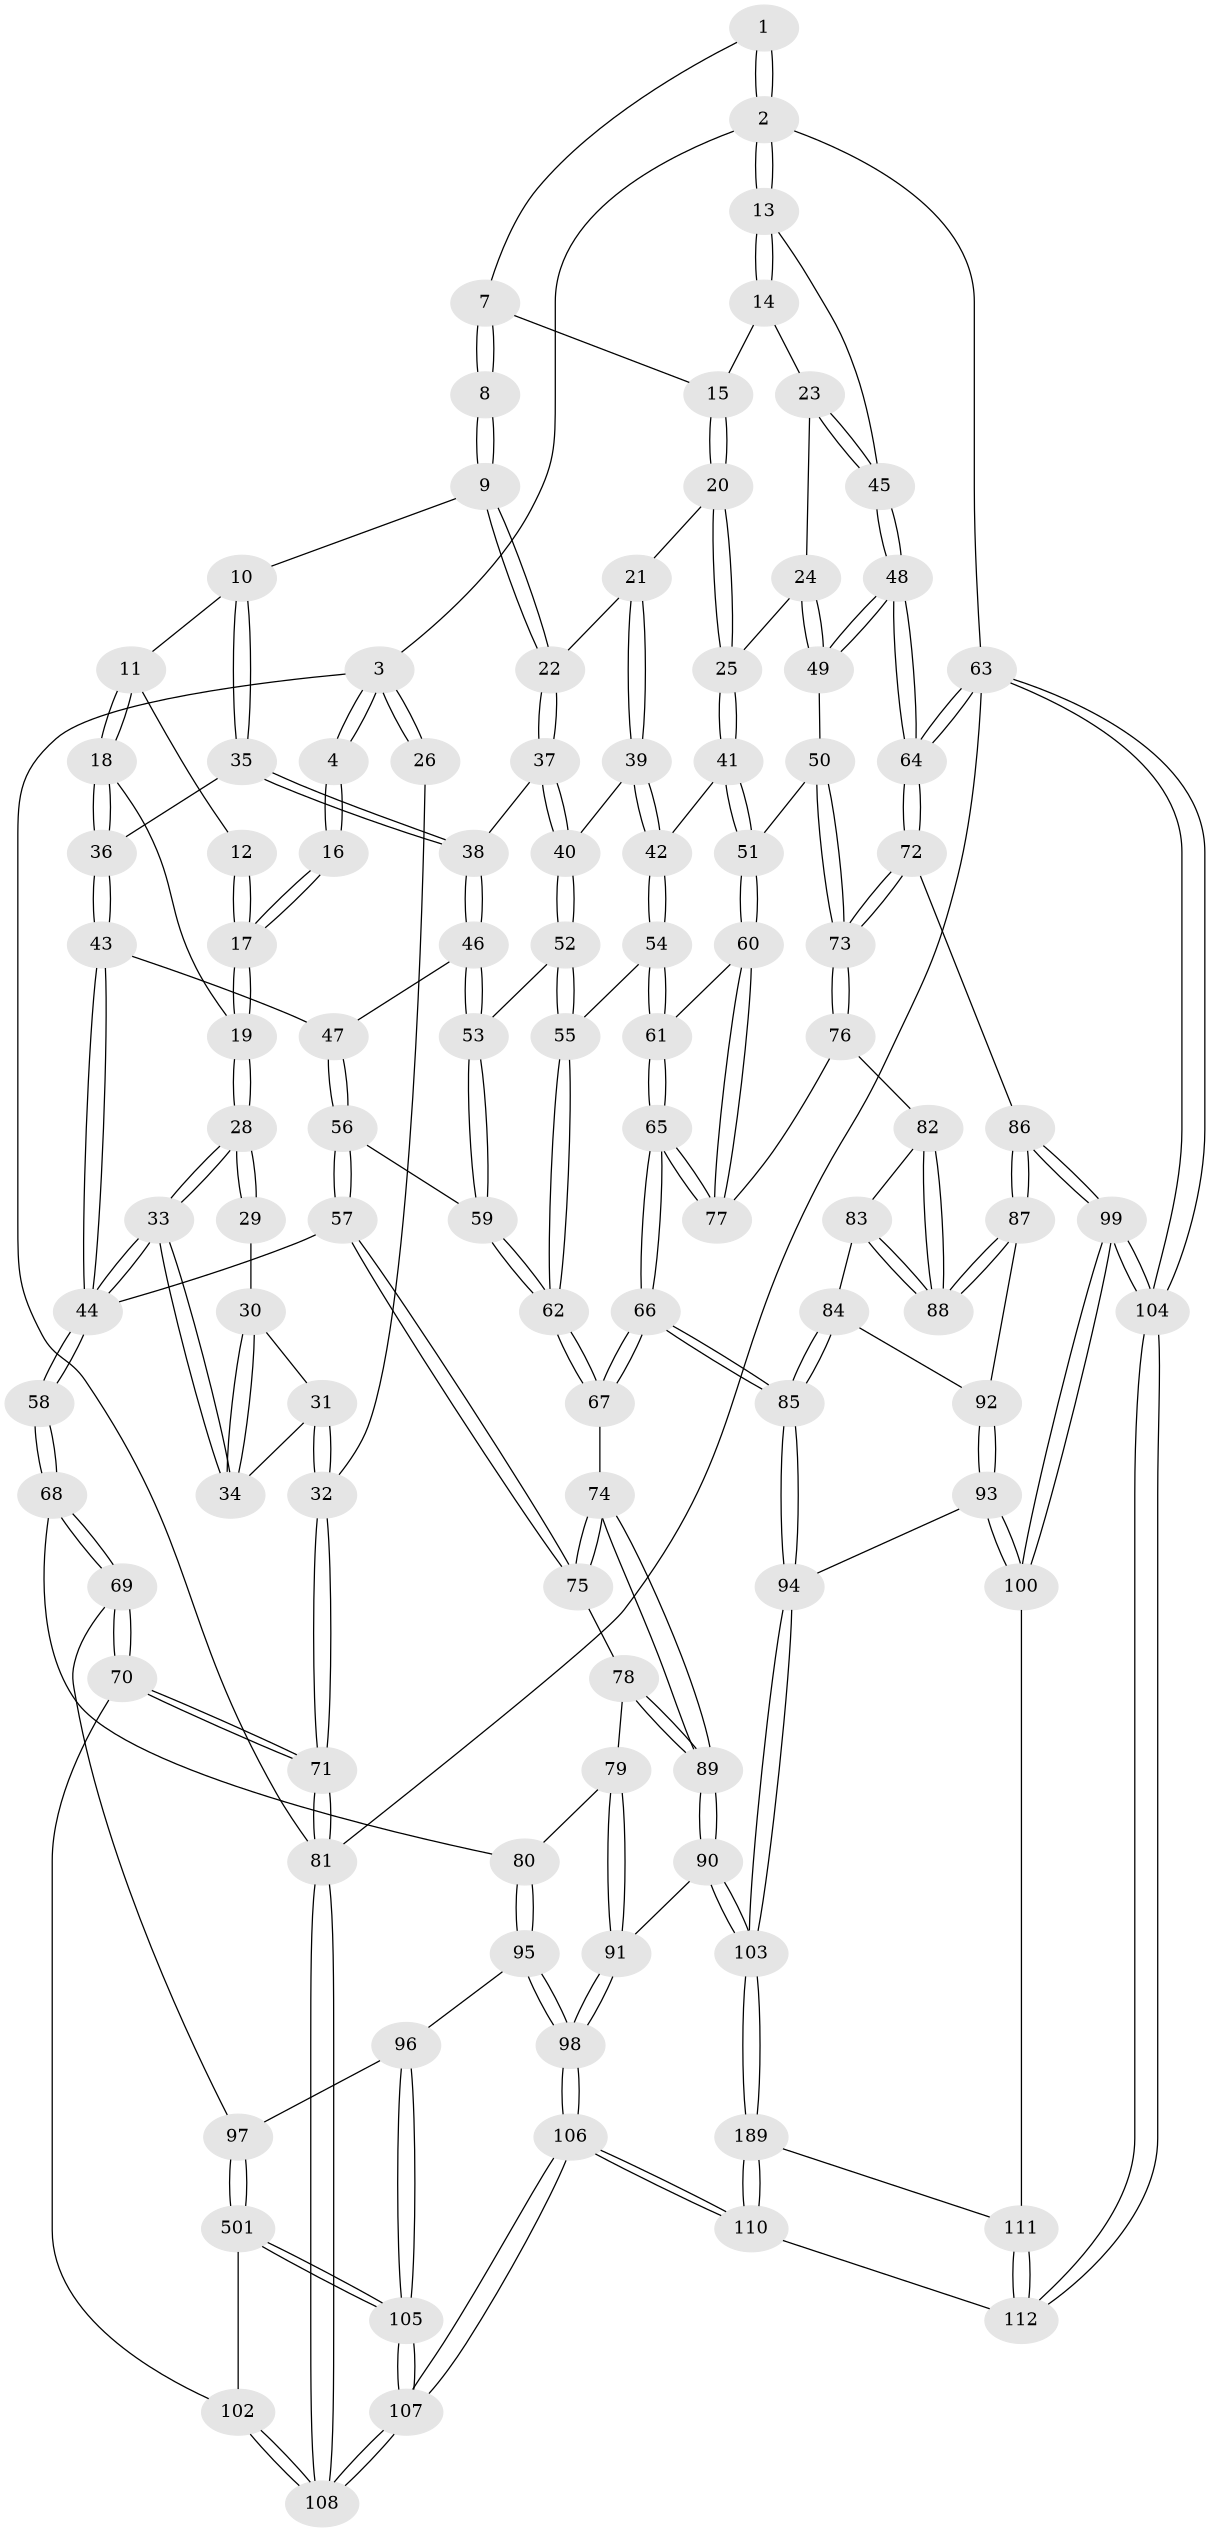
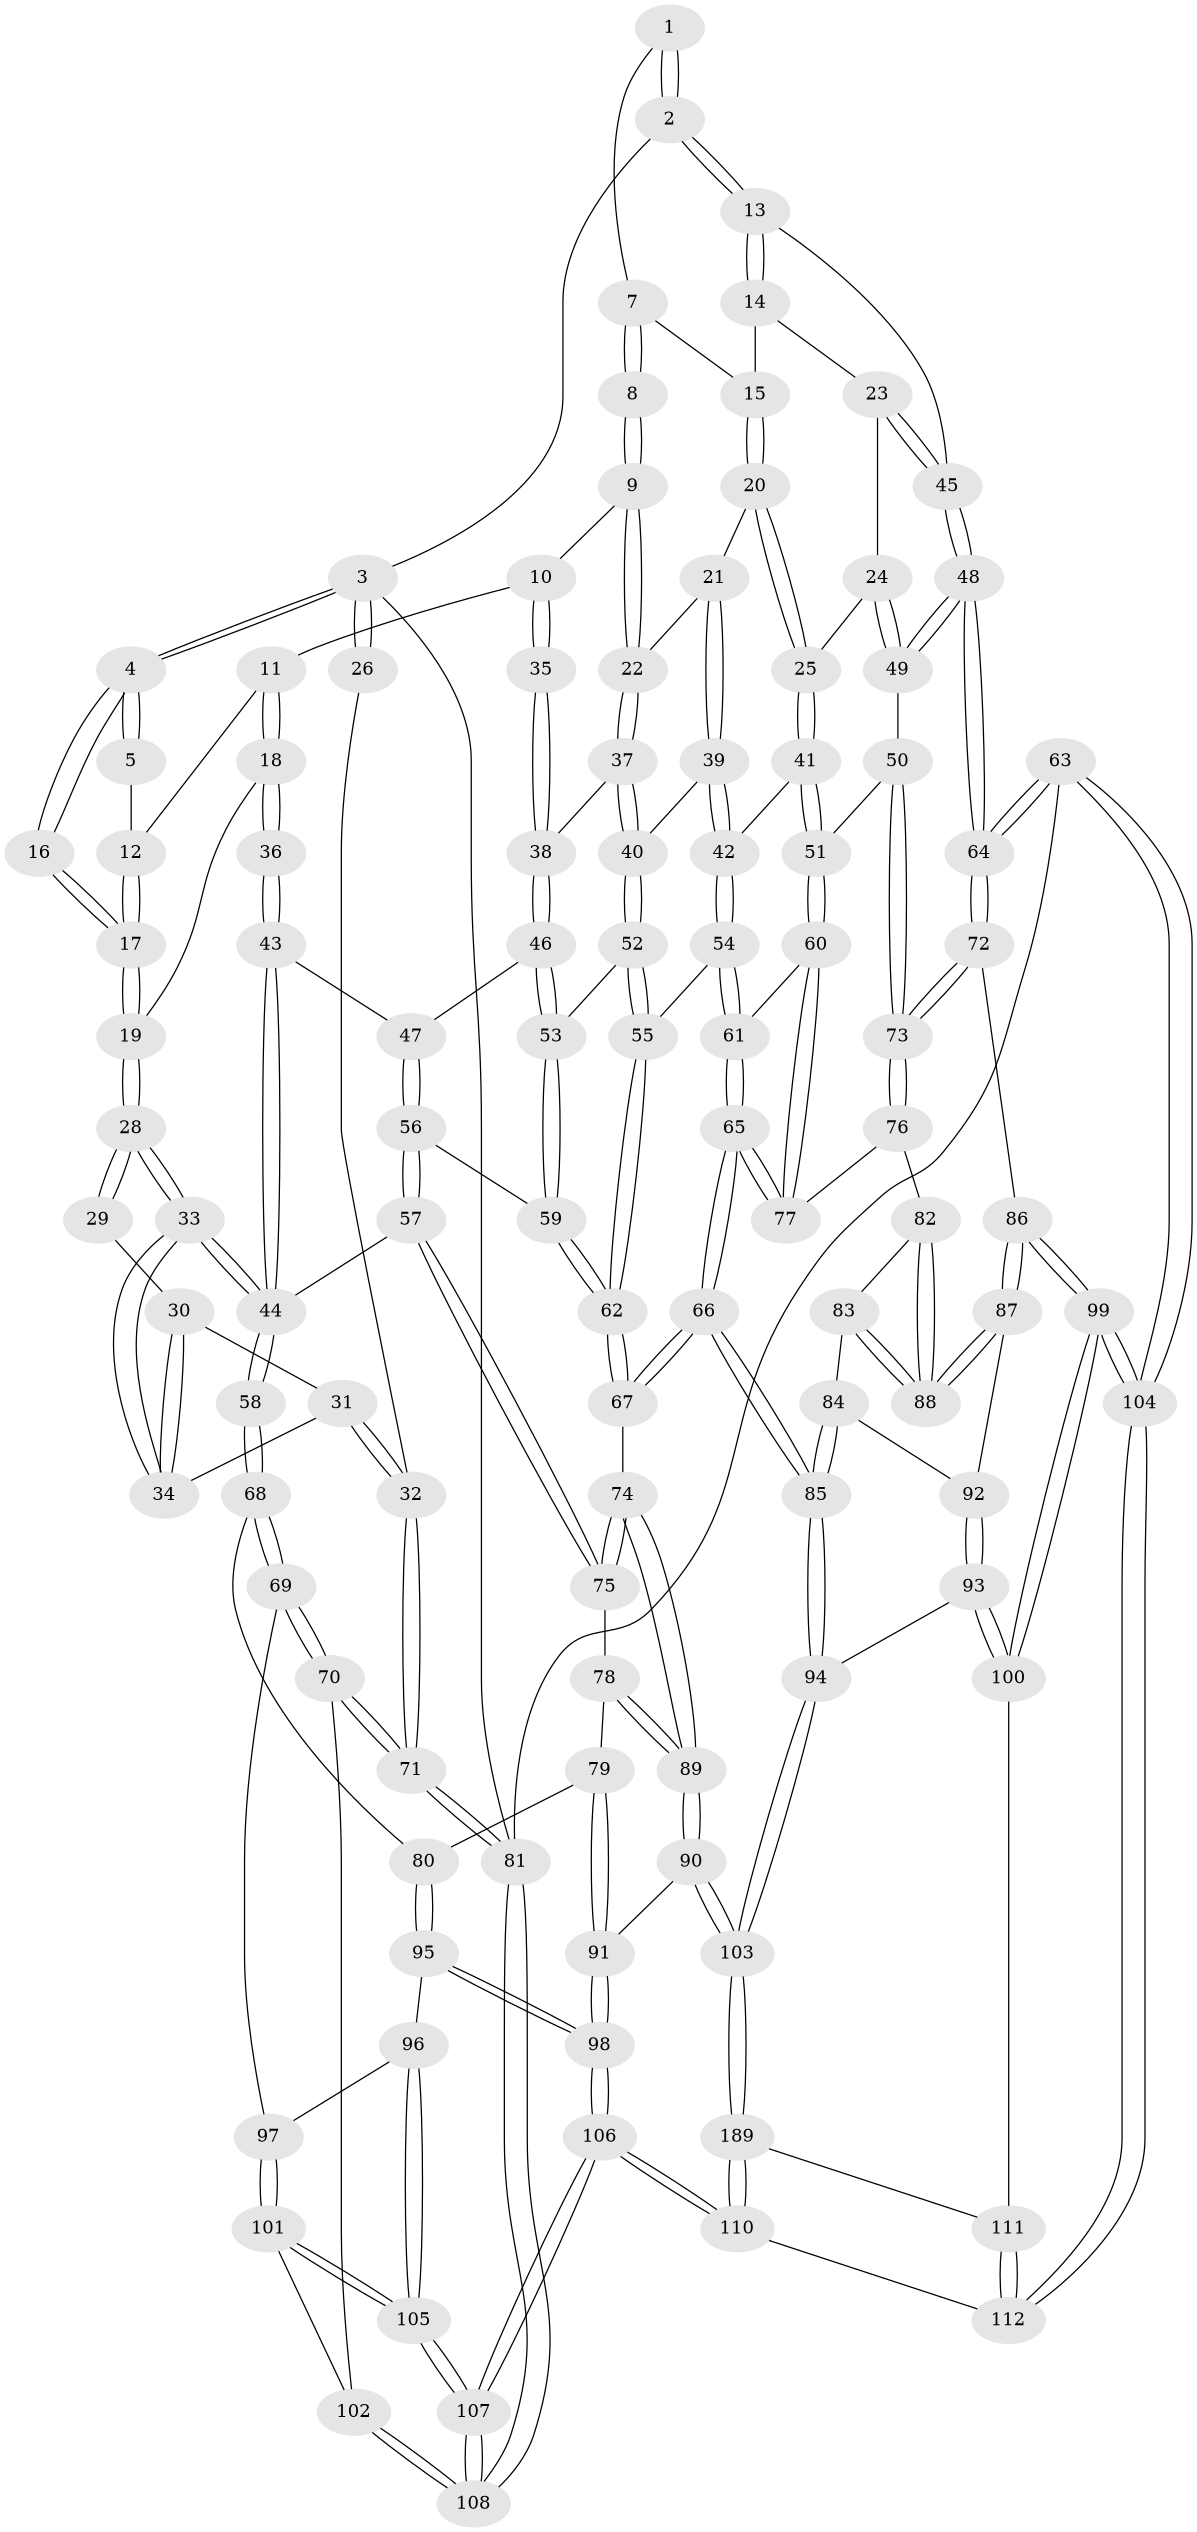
(974, 343) -> none
none -> (131, 762)
(172, 808) -> none
(238, 2229) -> (269, 2229)
